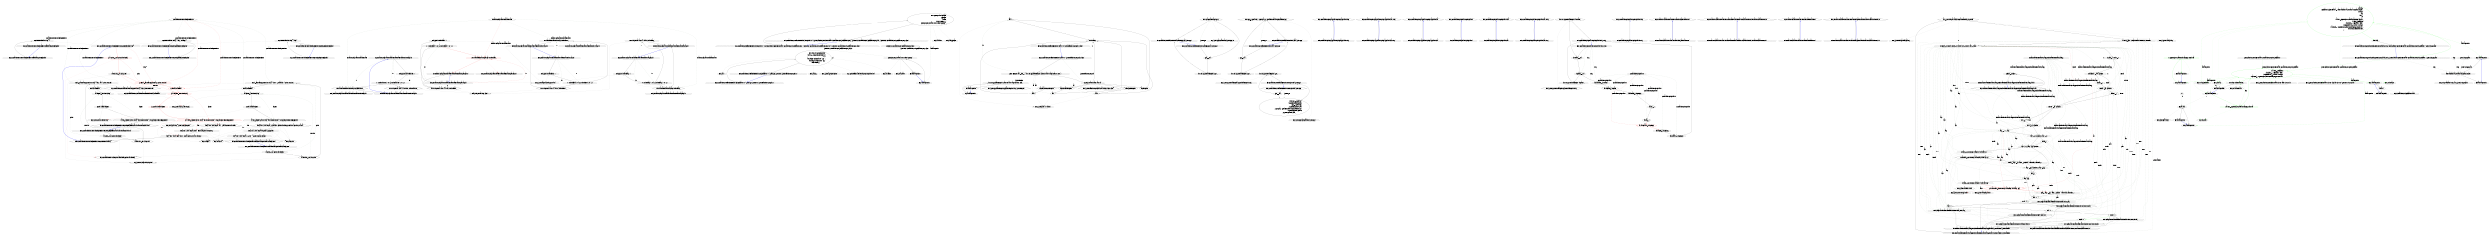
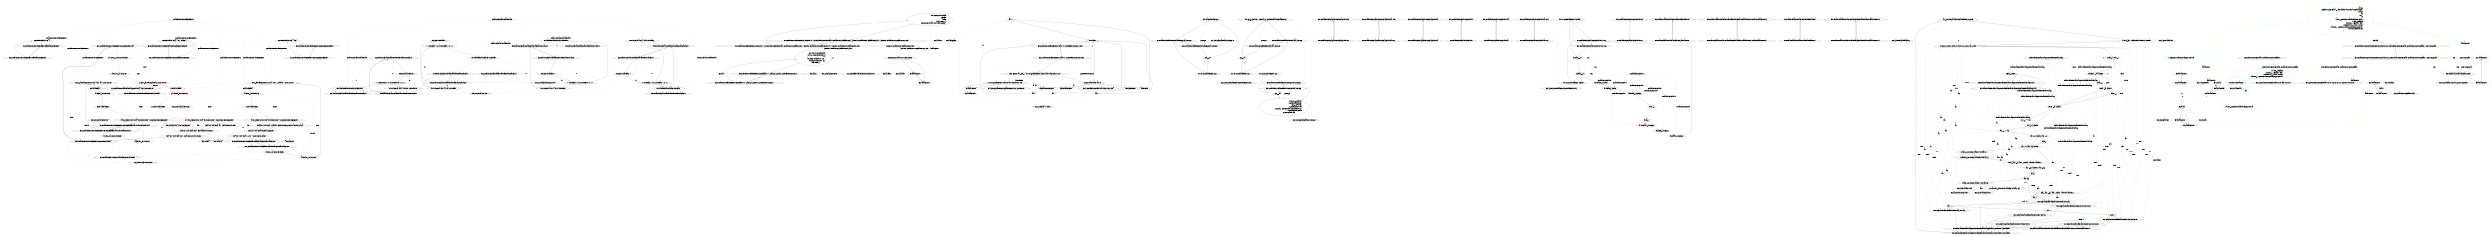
(2033, 186) -> (2033, 186)
